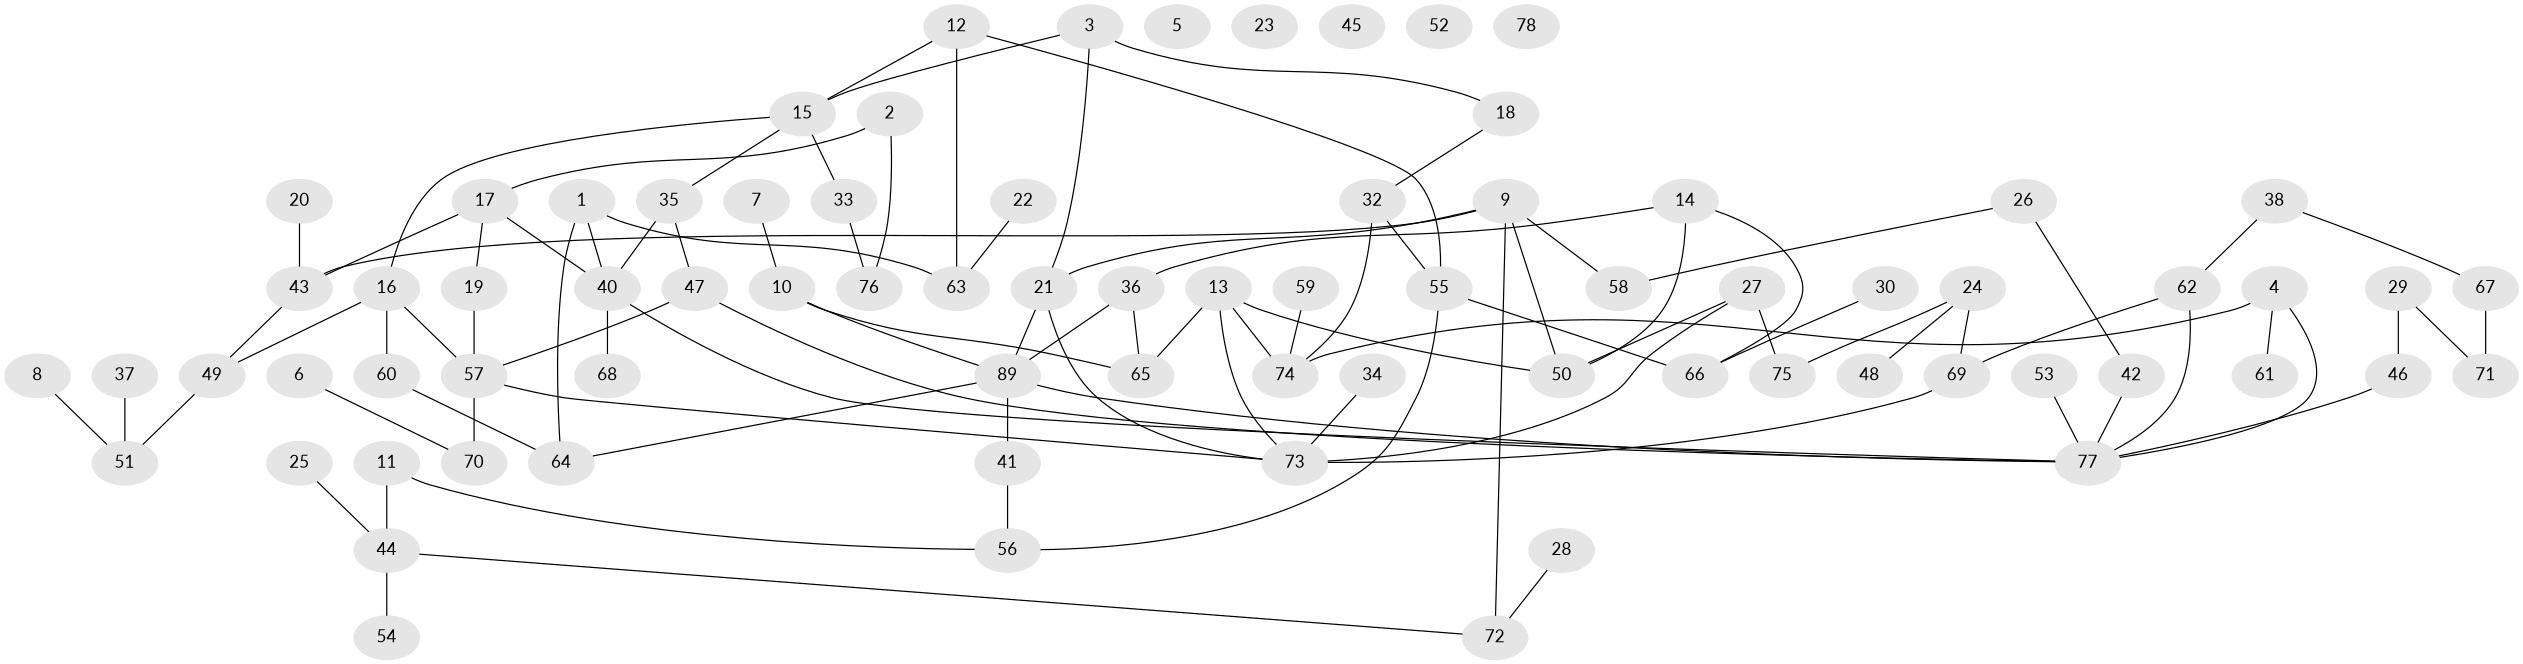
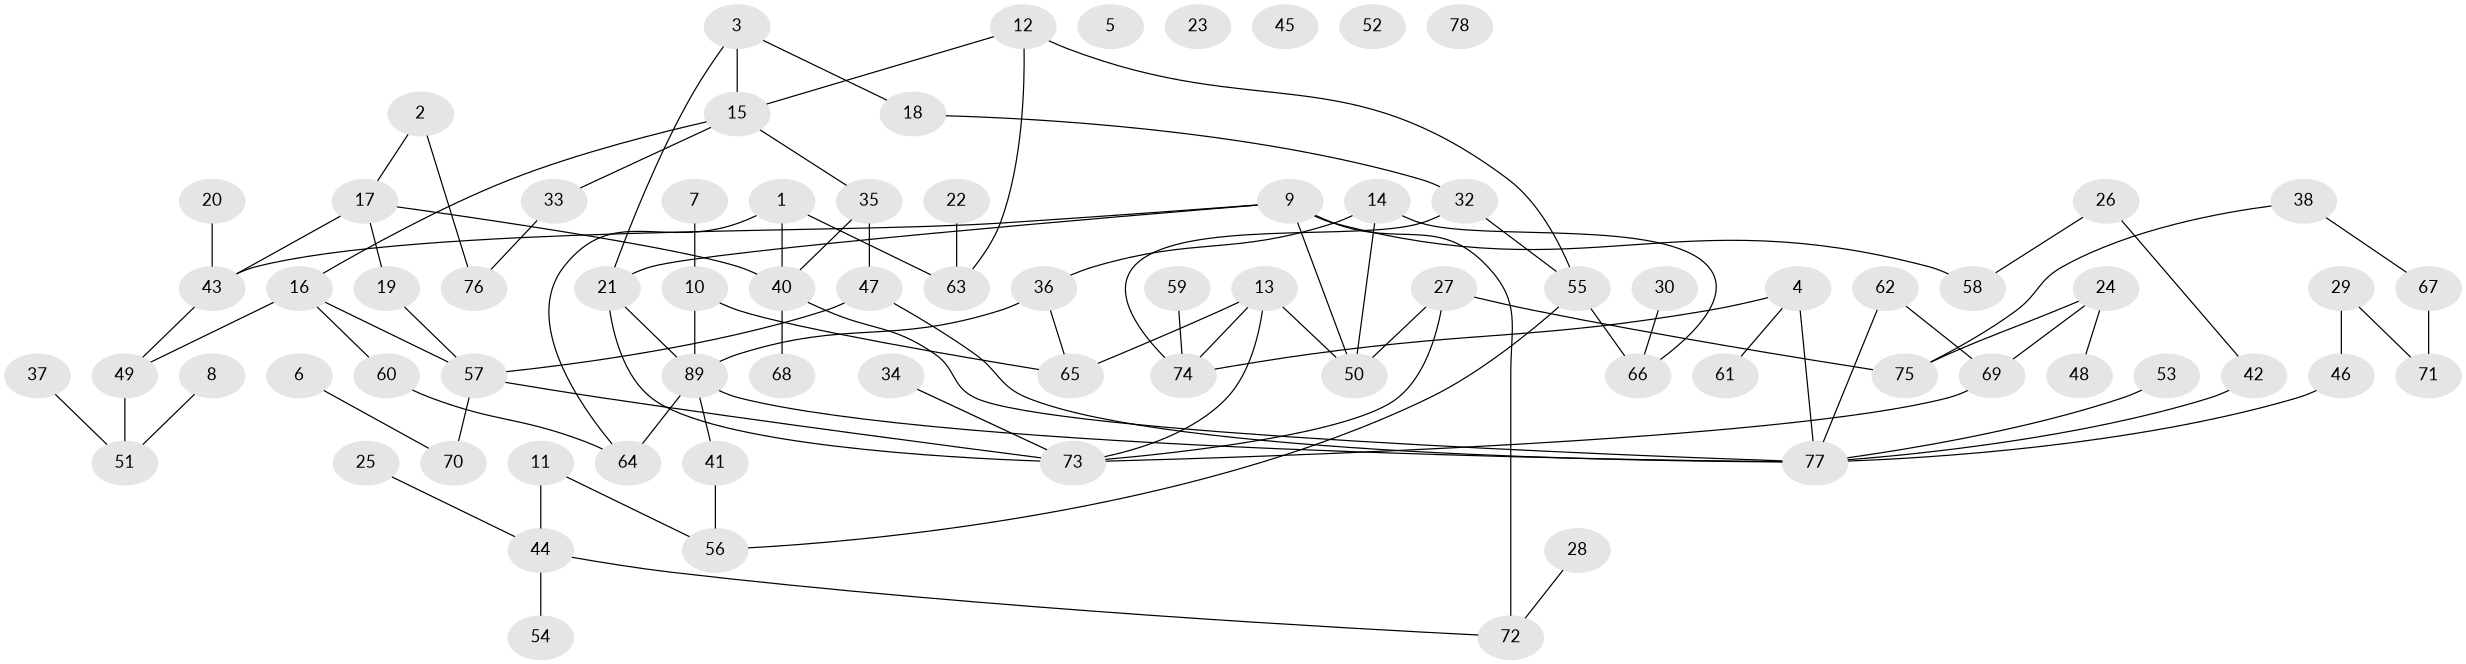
(2231, 245) -> (2087, 255)
